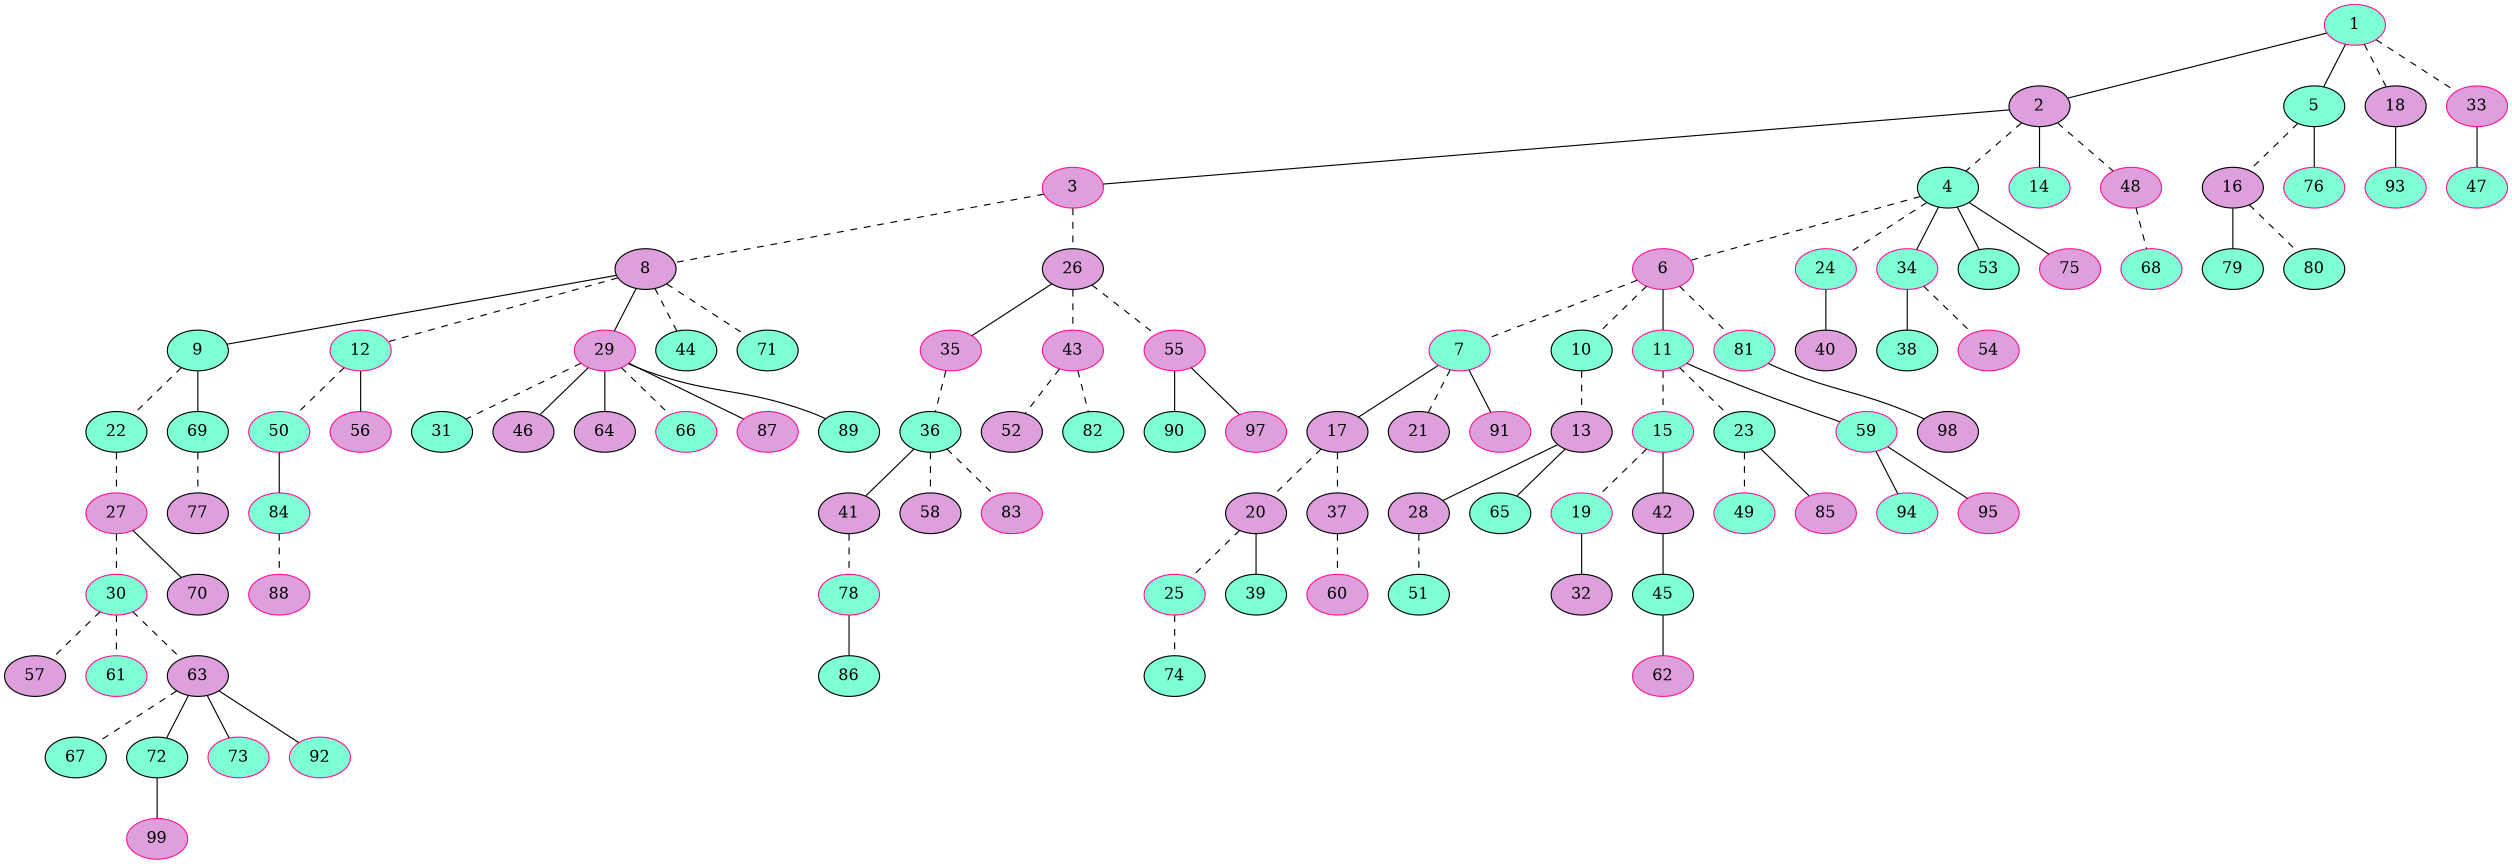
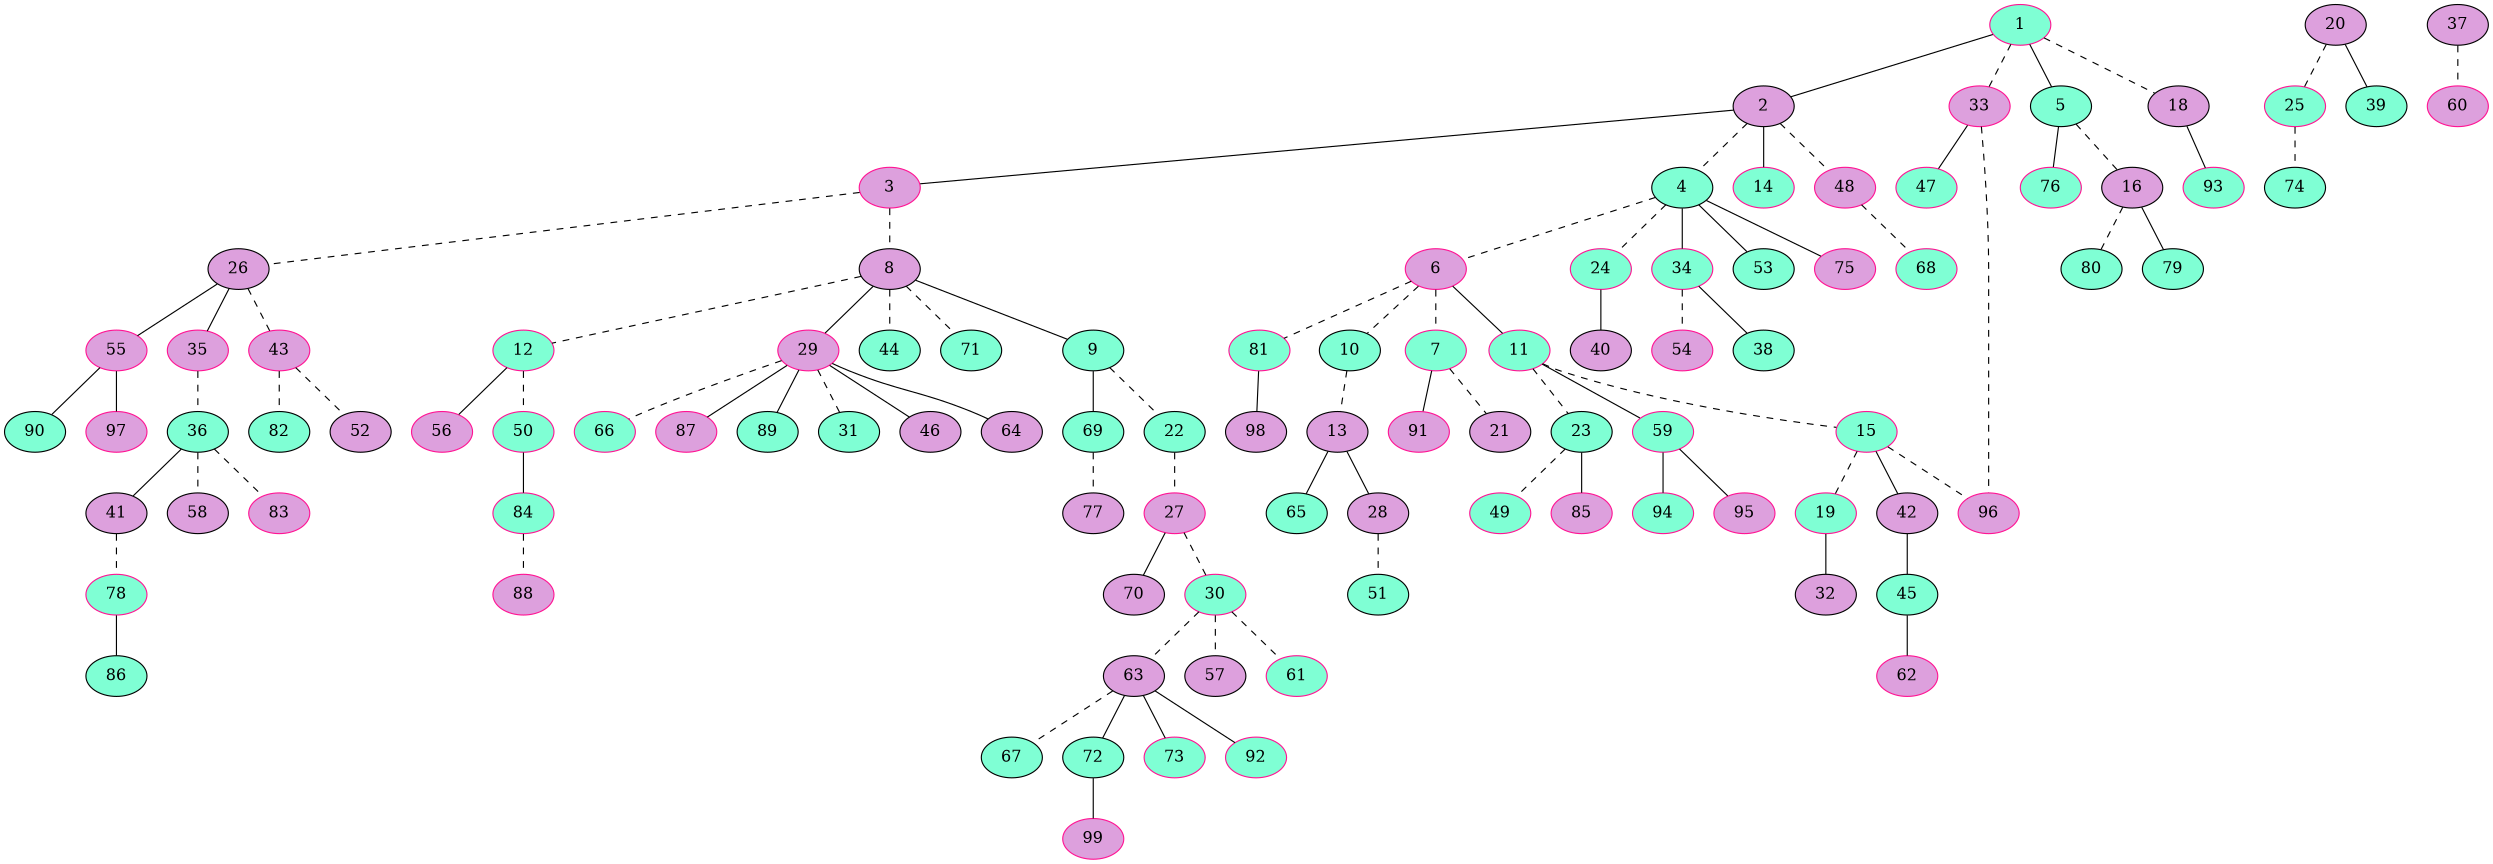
(1124, 310) -> (177, 310)
(1337, 432) -> none
none -> (1989, 513)
